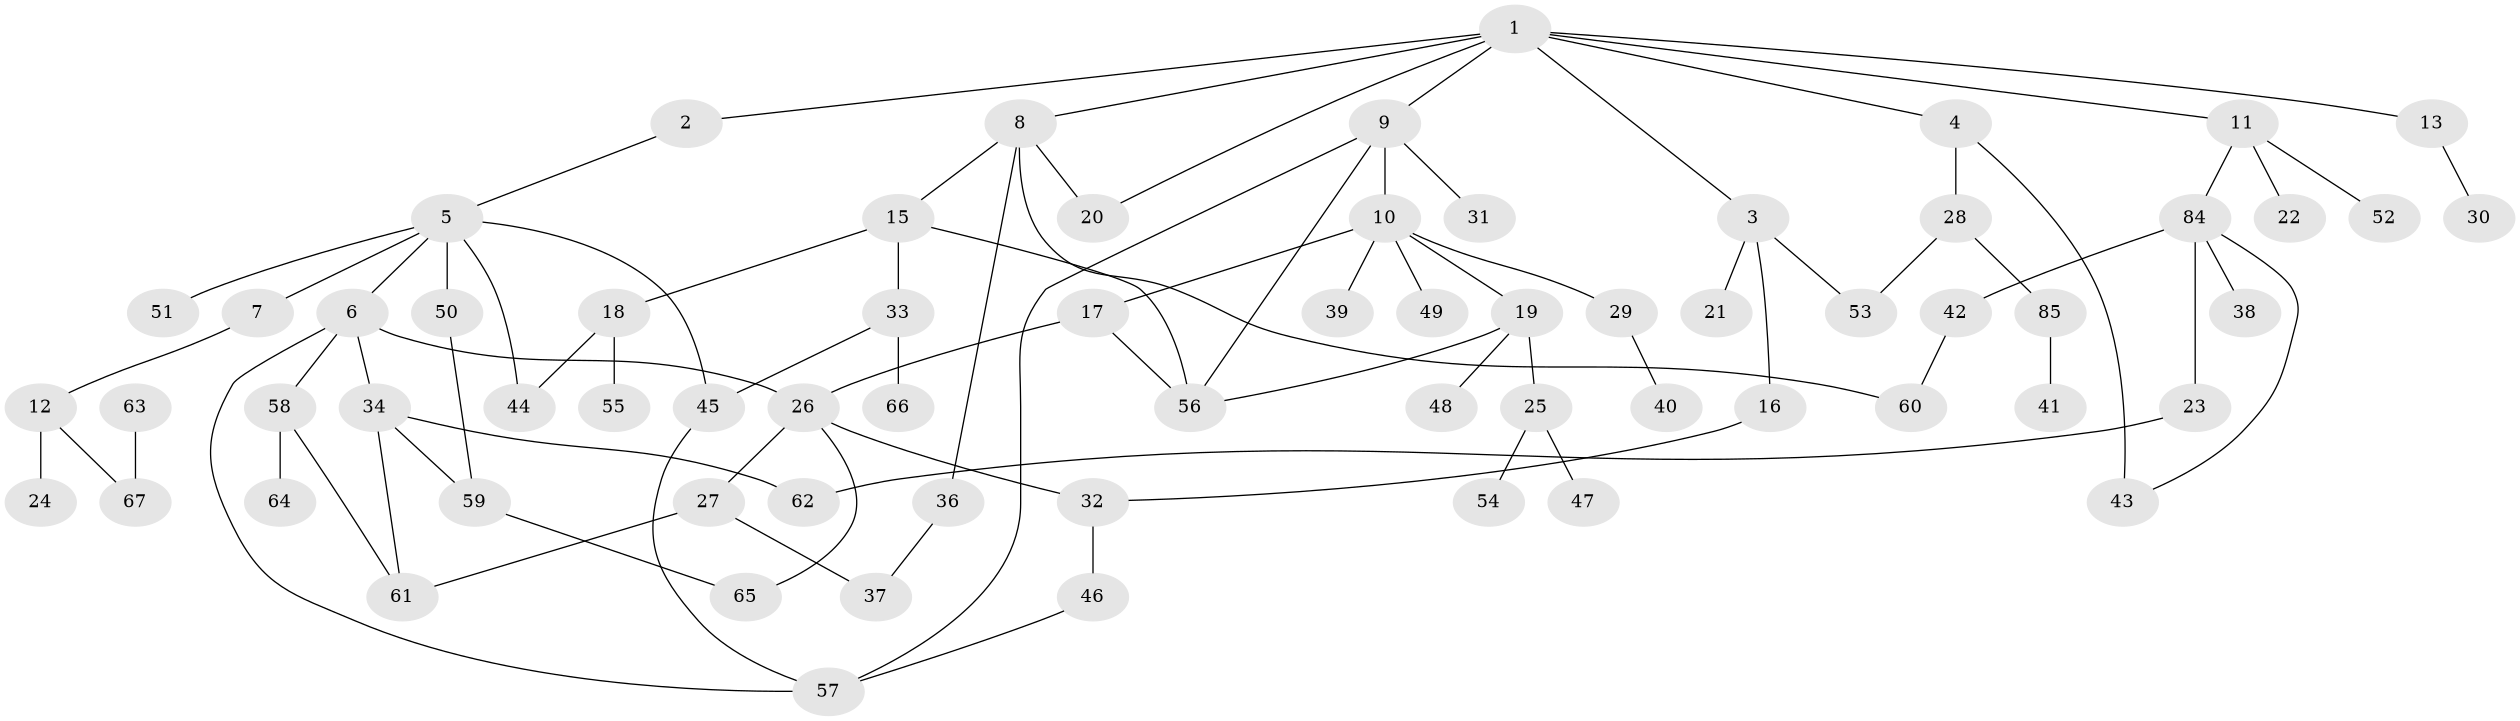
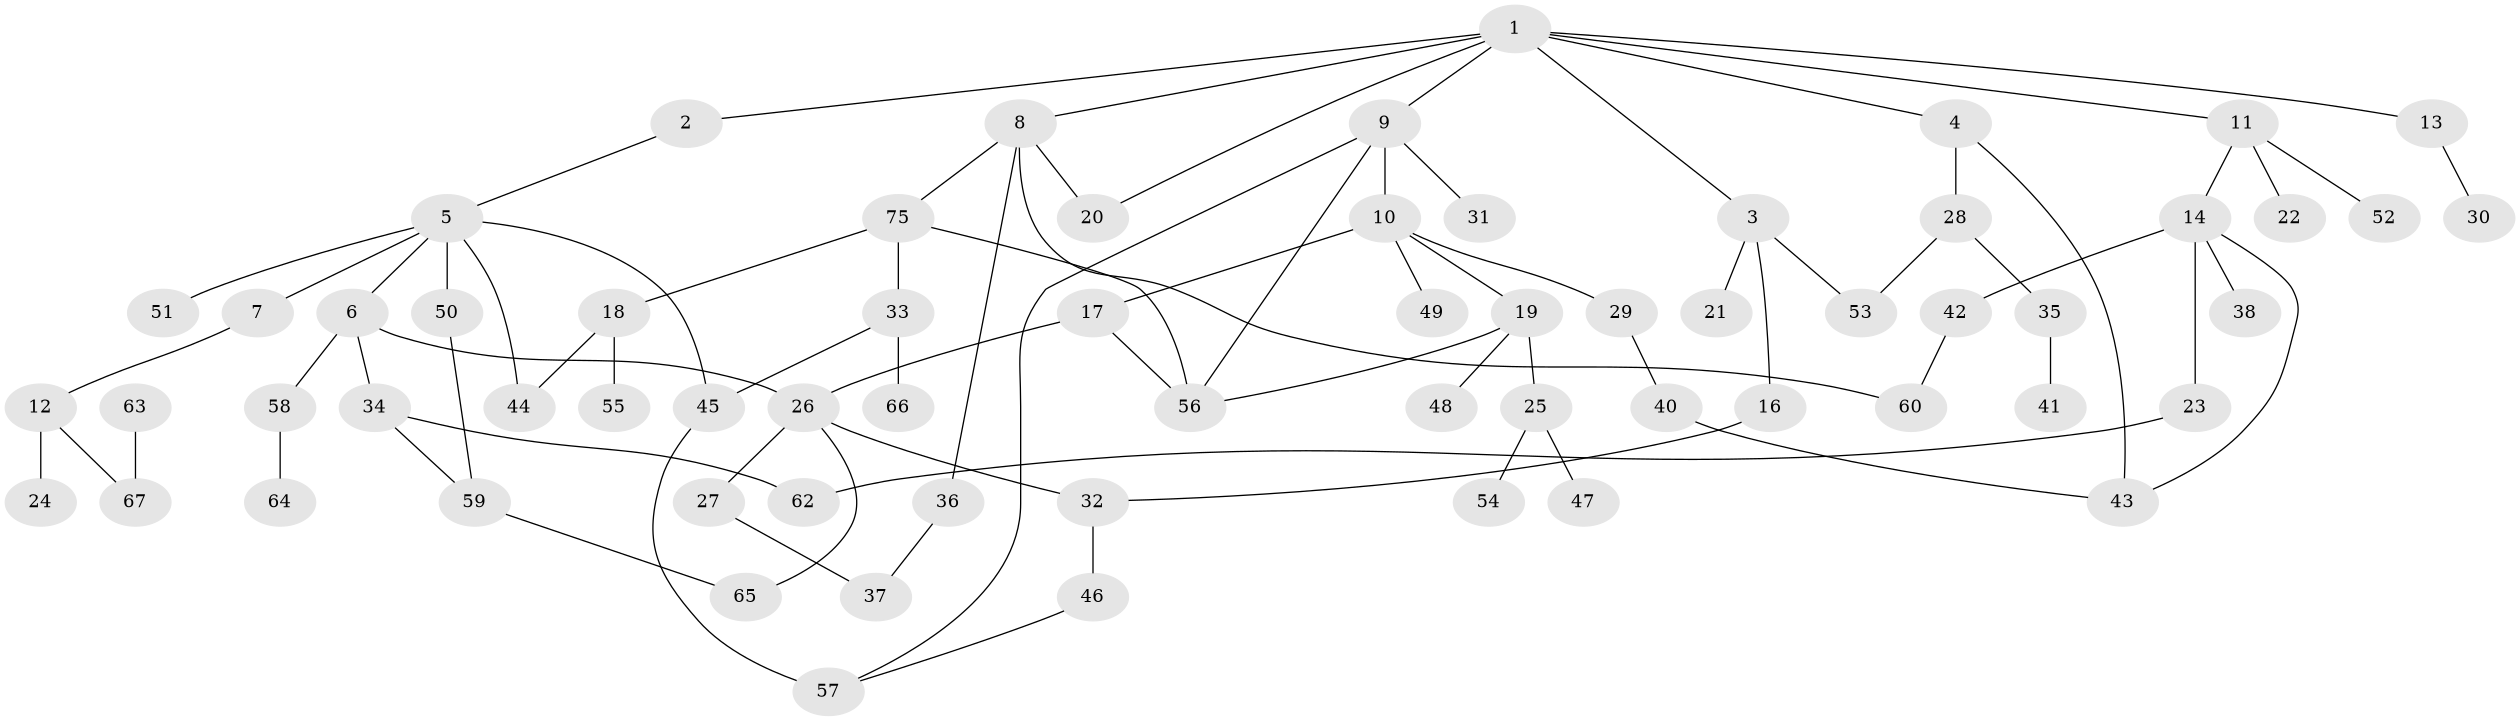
(898, 218) -> (898, 218)
(2195, 218) -> (2195, 218)
(1338, 313) -> none
(2051, 313) -> (2051, 313)
none -> (1890, 469)
(402, 597) -> none
(368, 626) -> none
